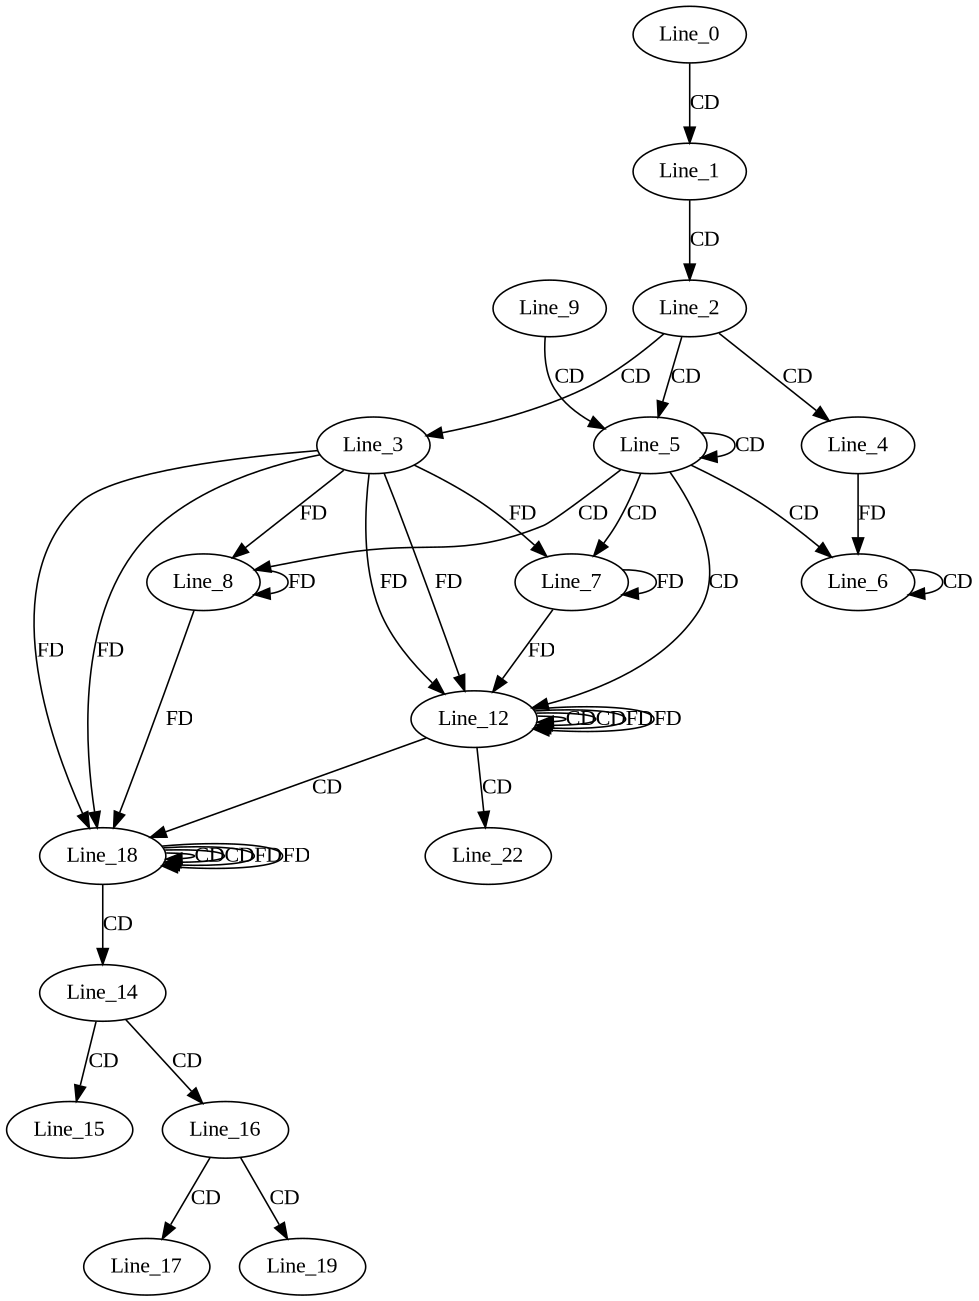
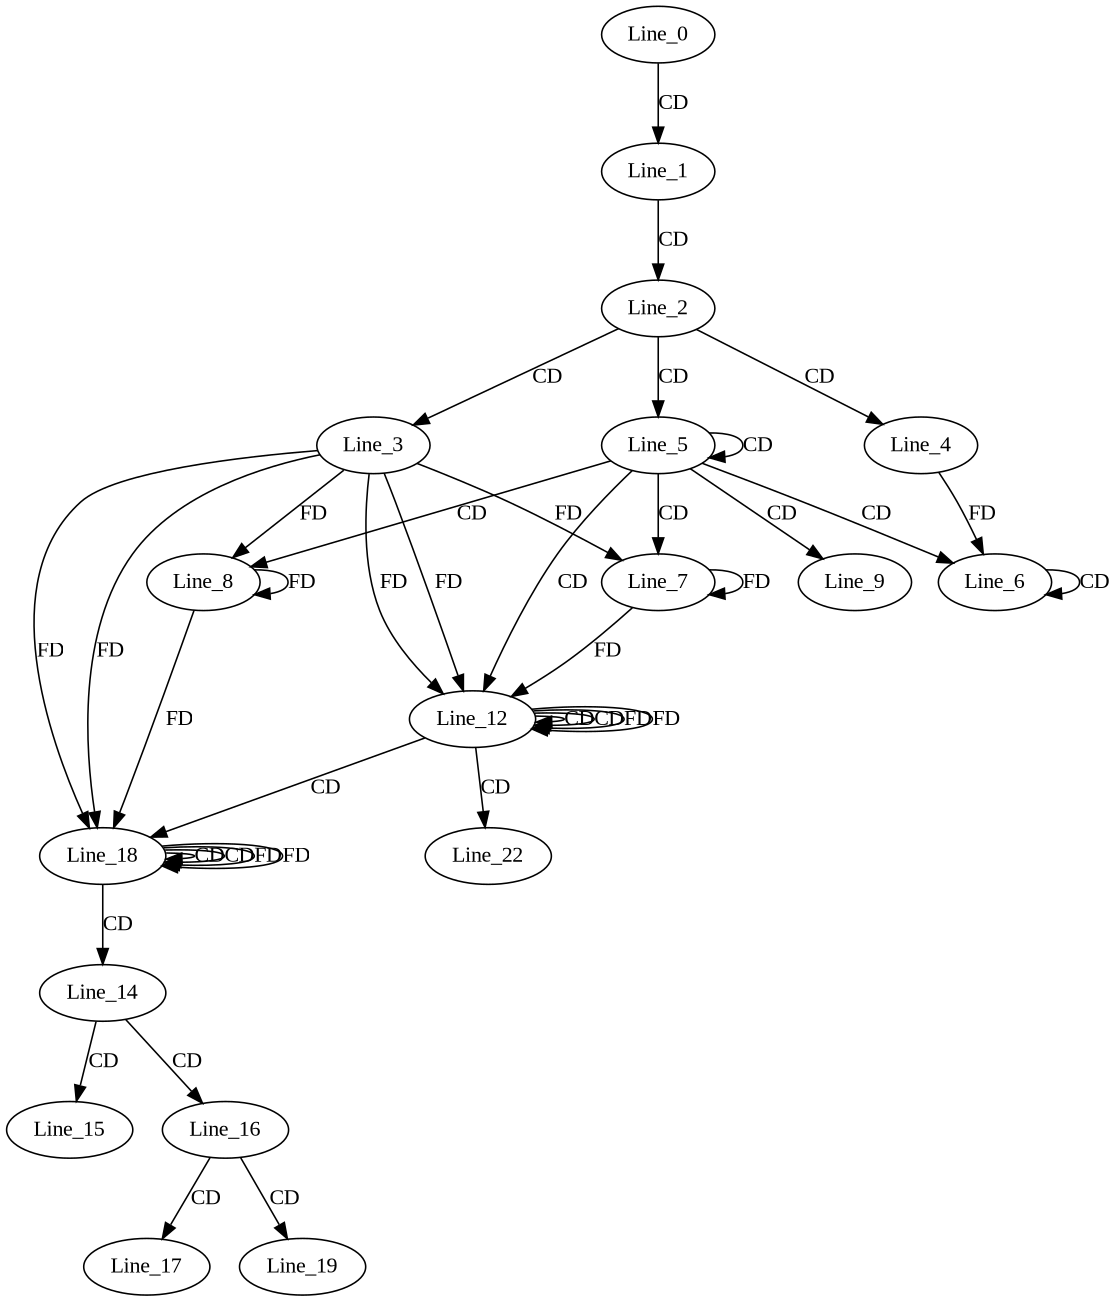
(553, 387) -> (750, 509)
